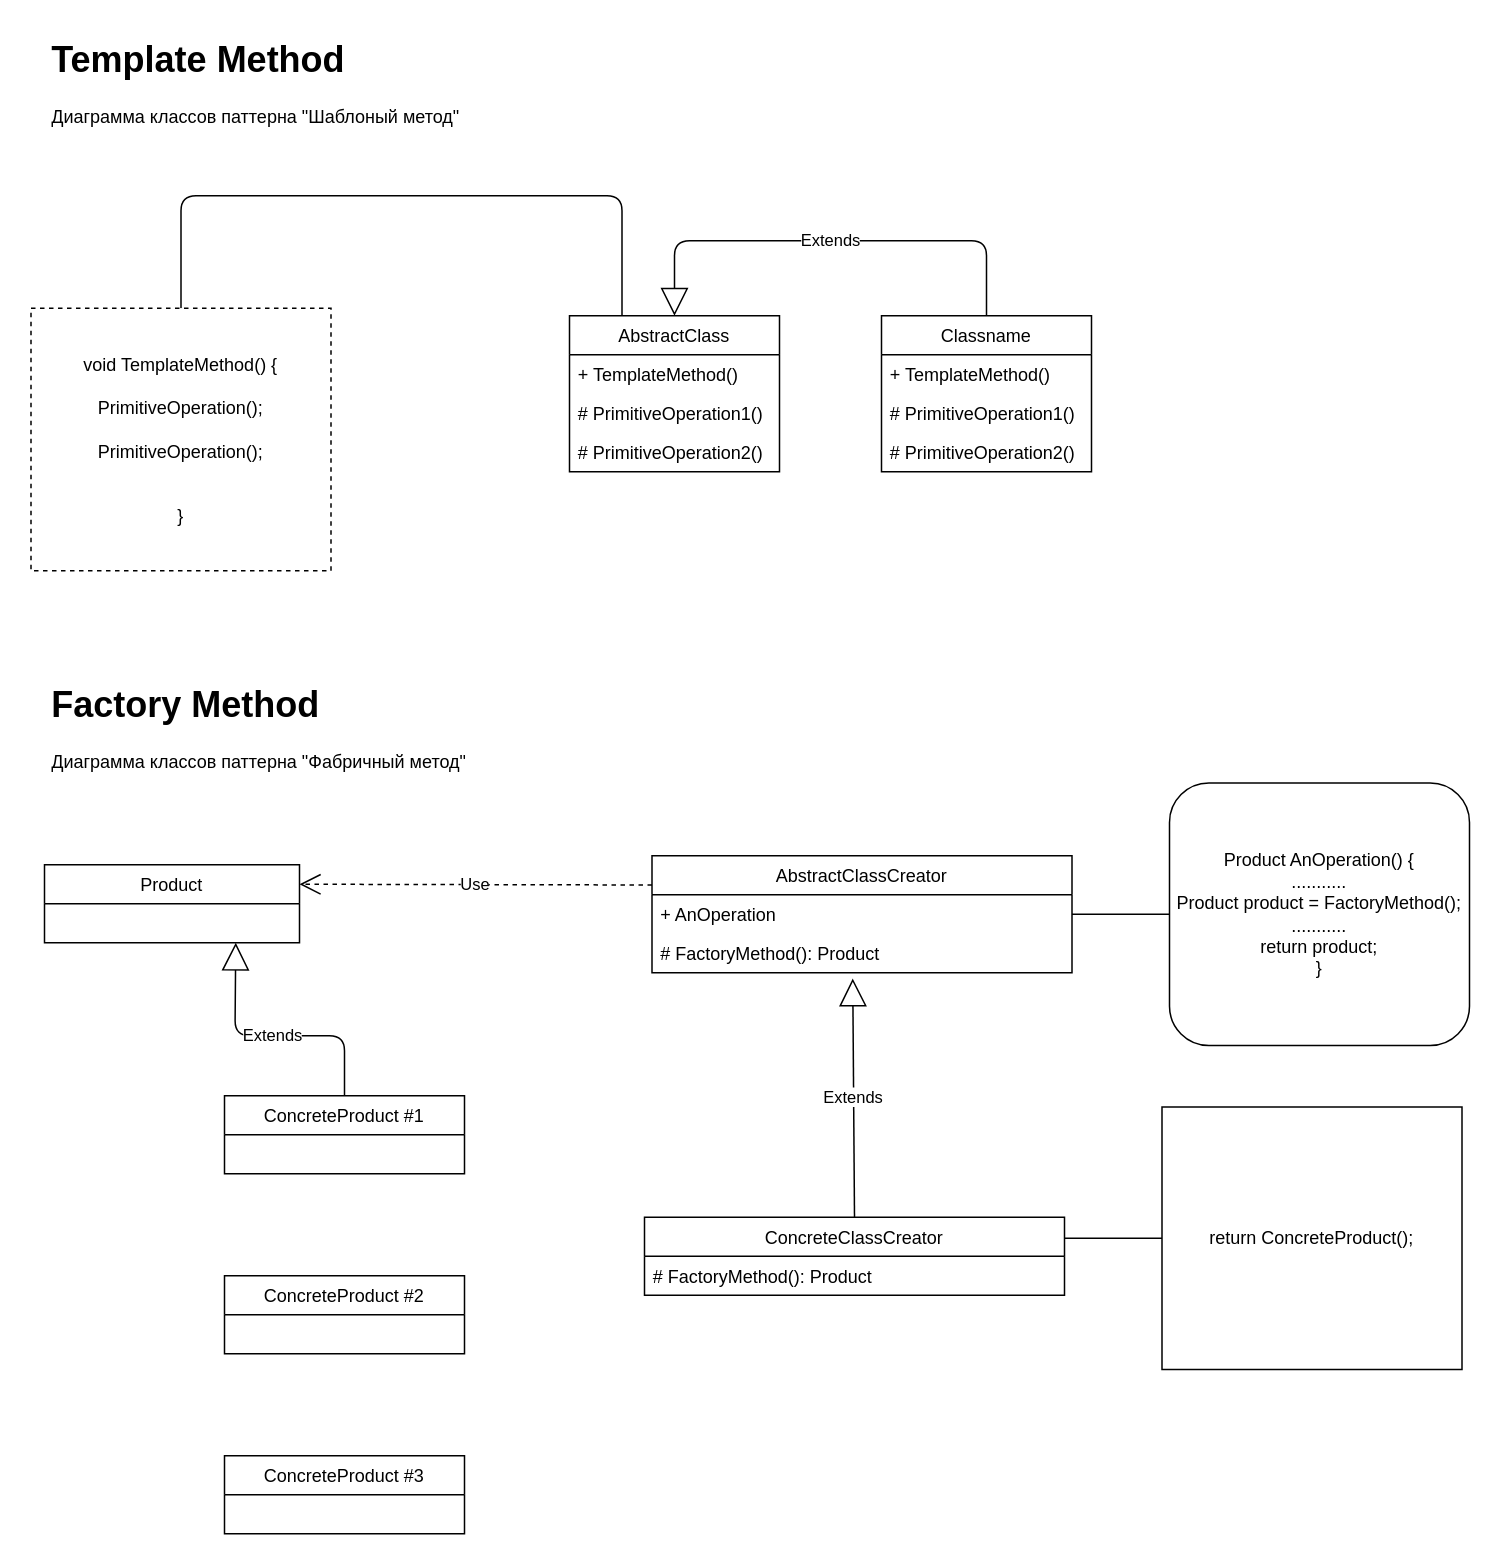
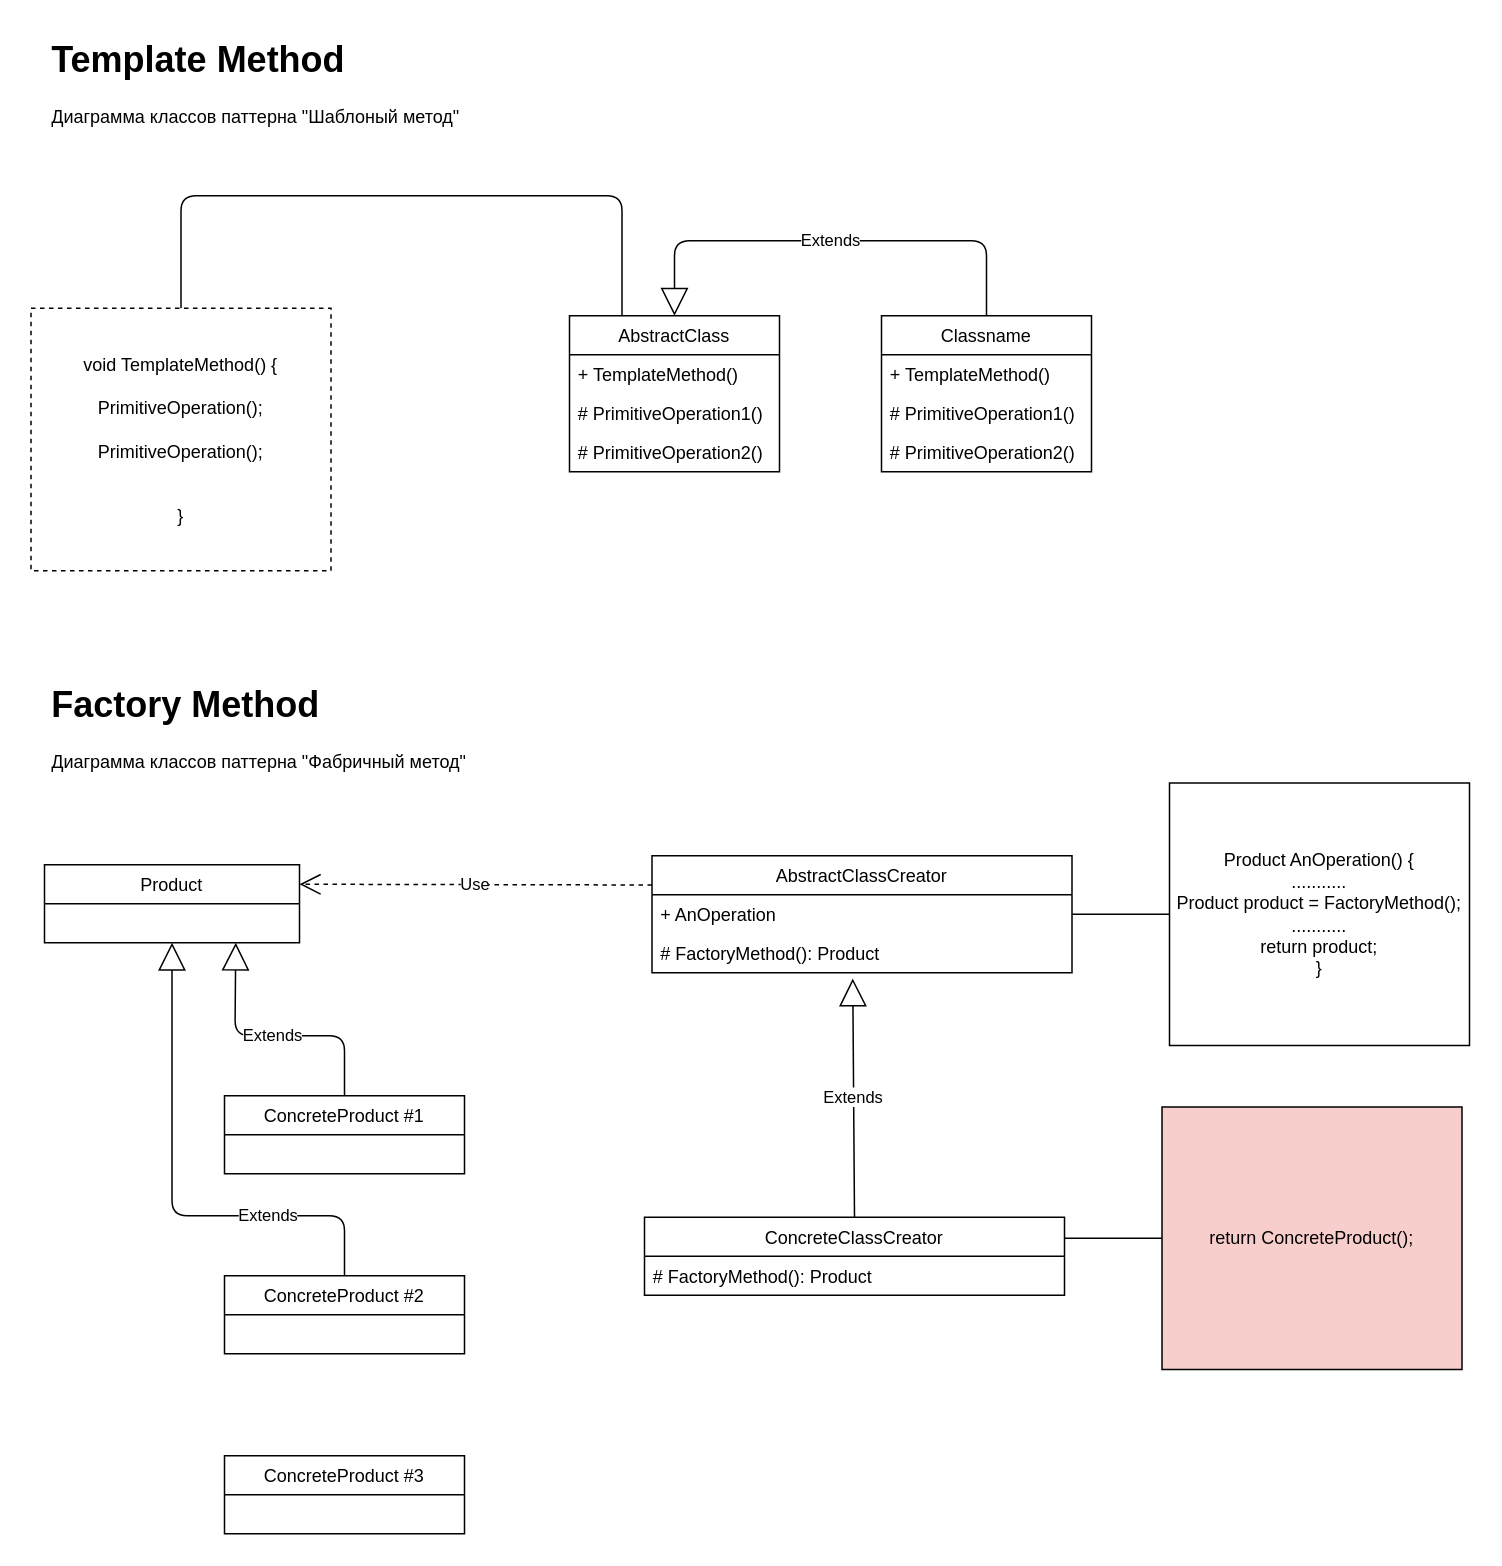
(1319, 914) -> (1319, 914)
none -> (172, 1198)
(1312, 1238) -> (1312, 1238)
